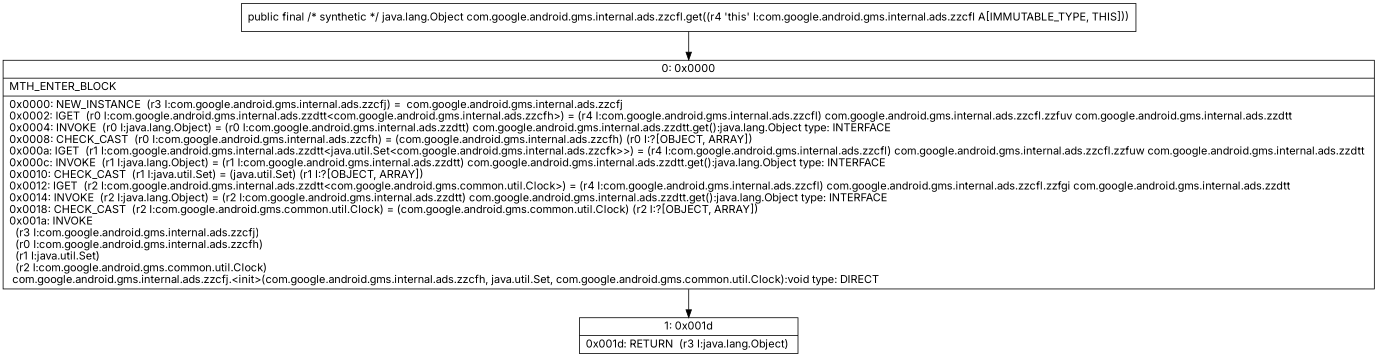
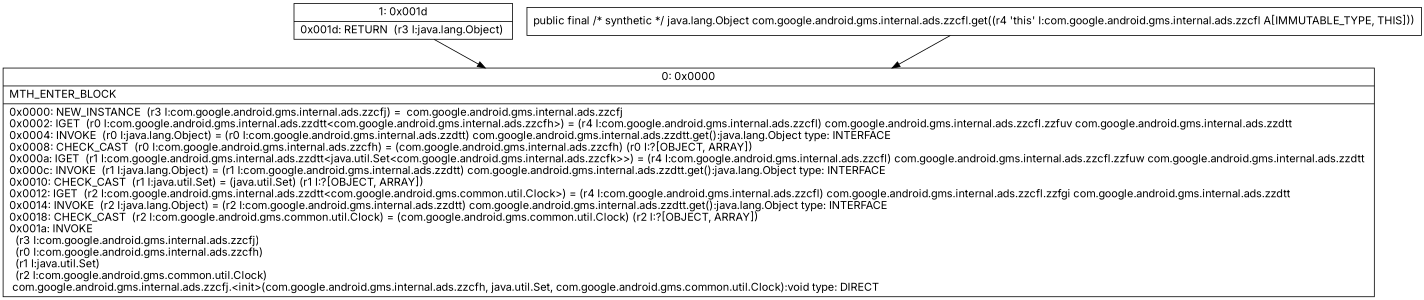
(689, 299) -> (456, 52)
